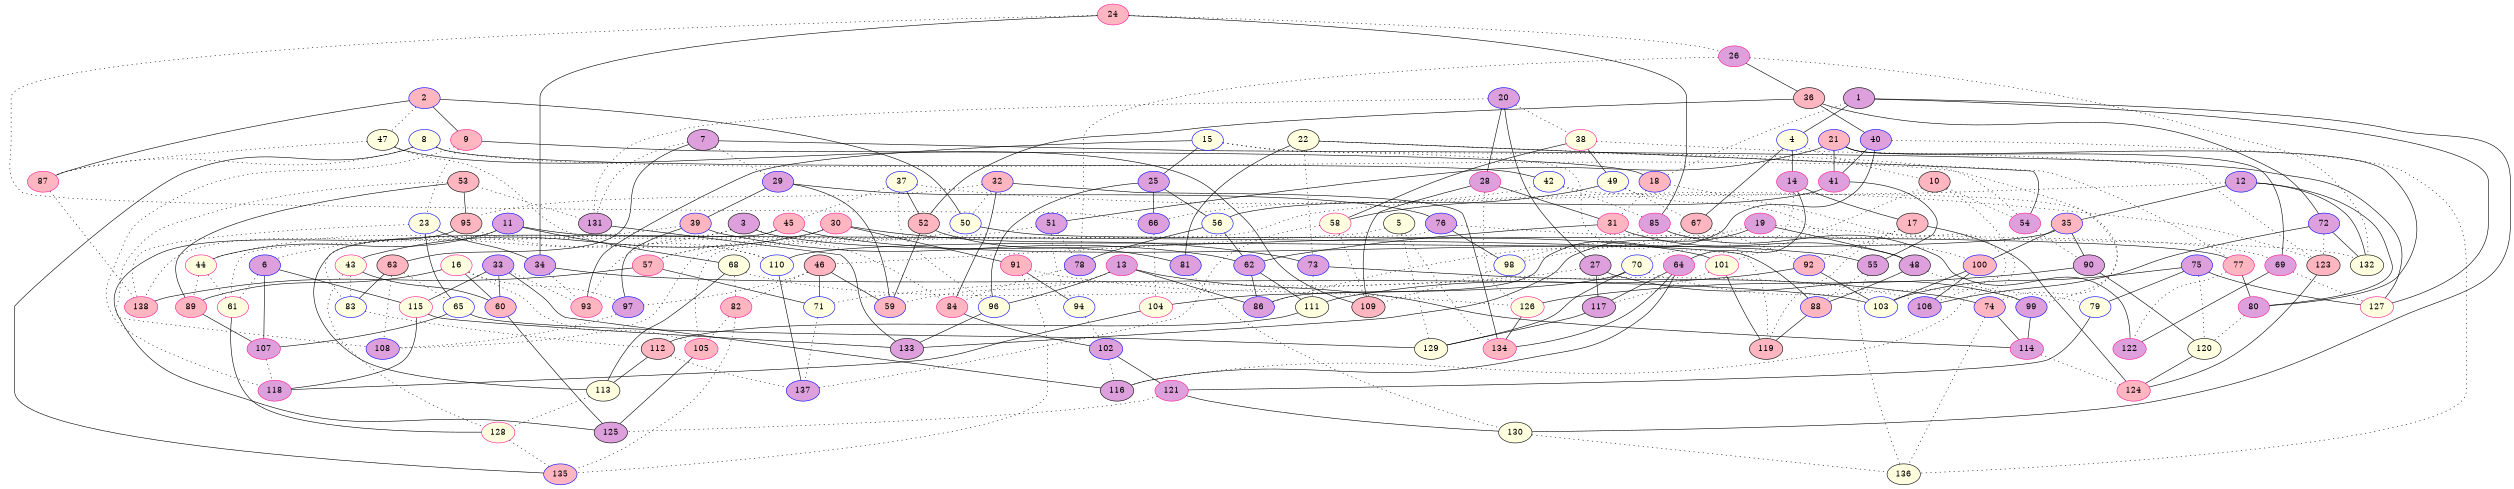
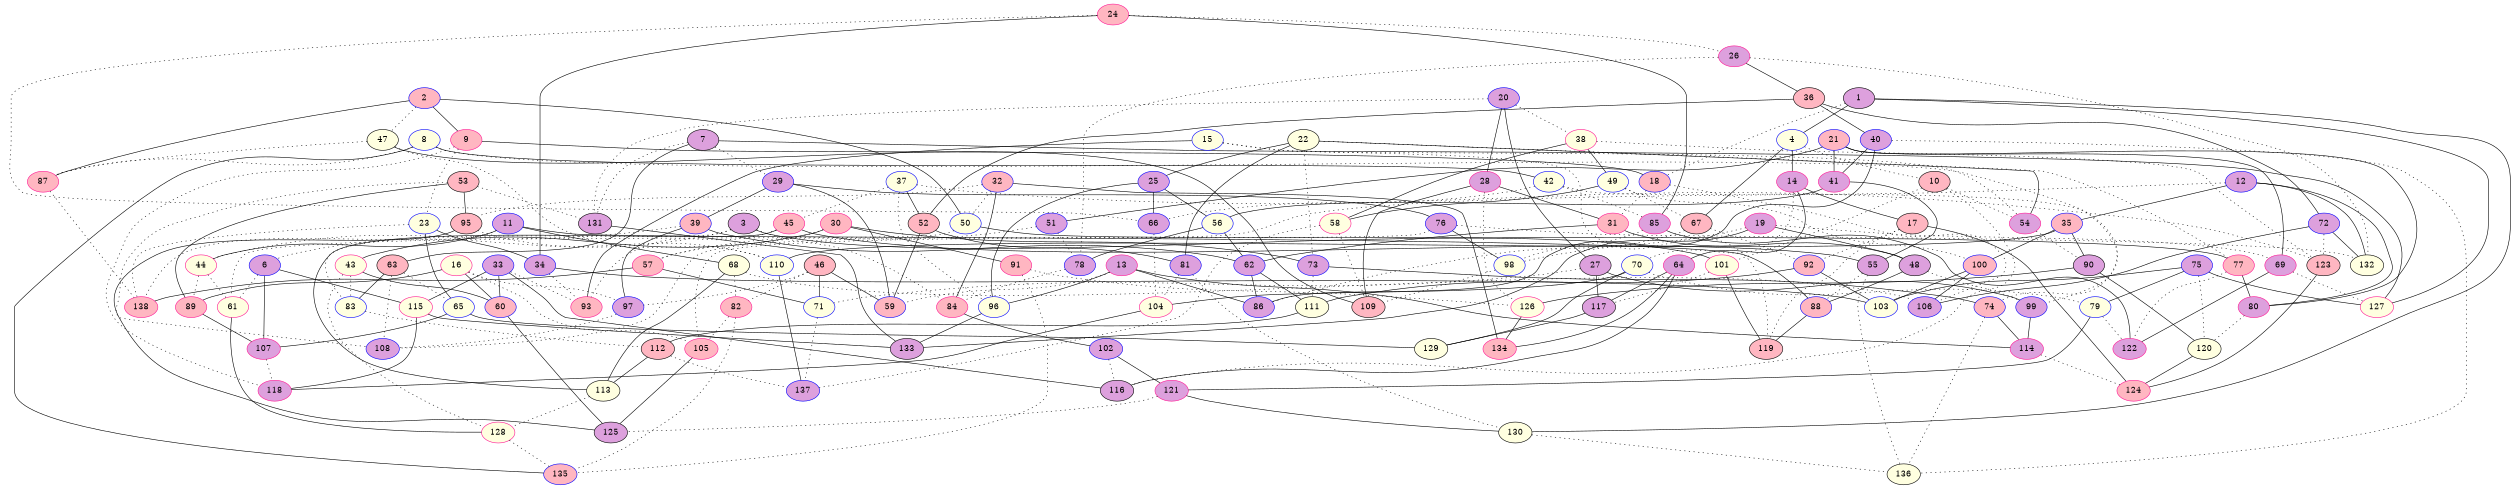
(1181, 161) -> (1224, 158)
(1399, 224) -> none
none -> (1171, 286)
(1079, 307) -> none
none -> (2112, 328)
